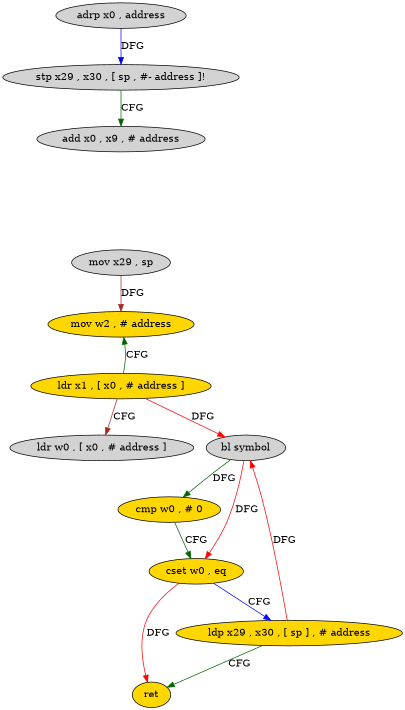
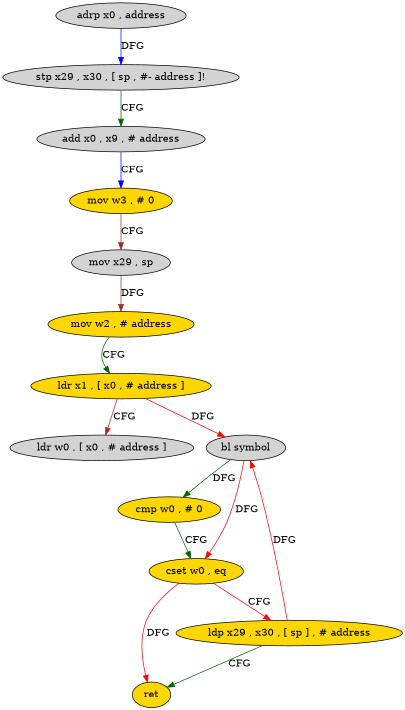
none -> (121, 201)
(125, 359) -> (102, 352)
(239, 600) -> (239, 600)
